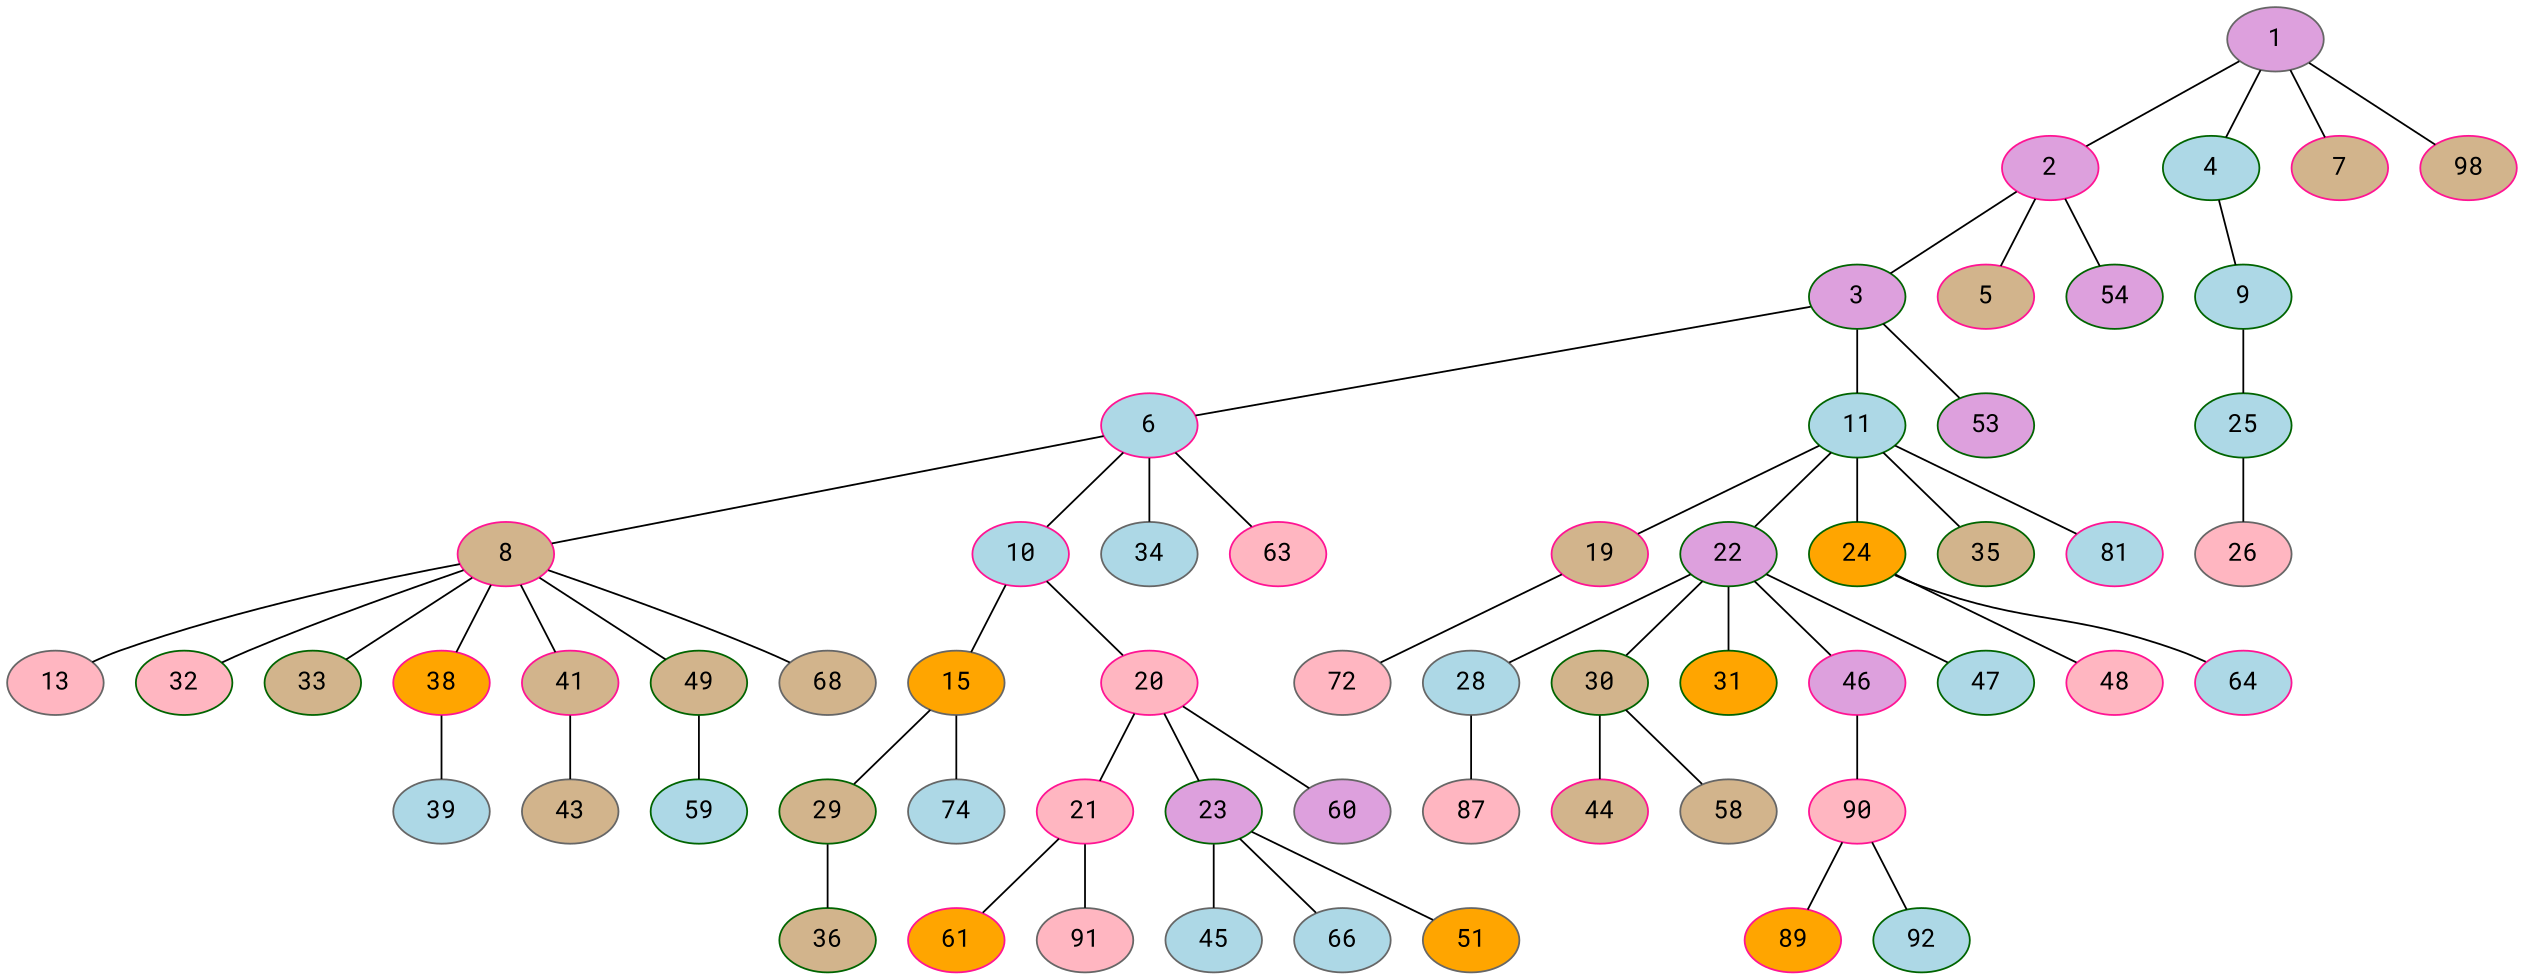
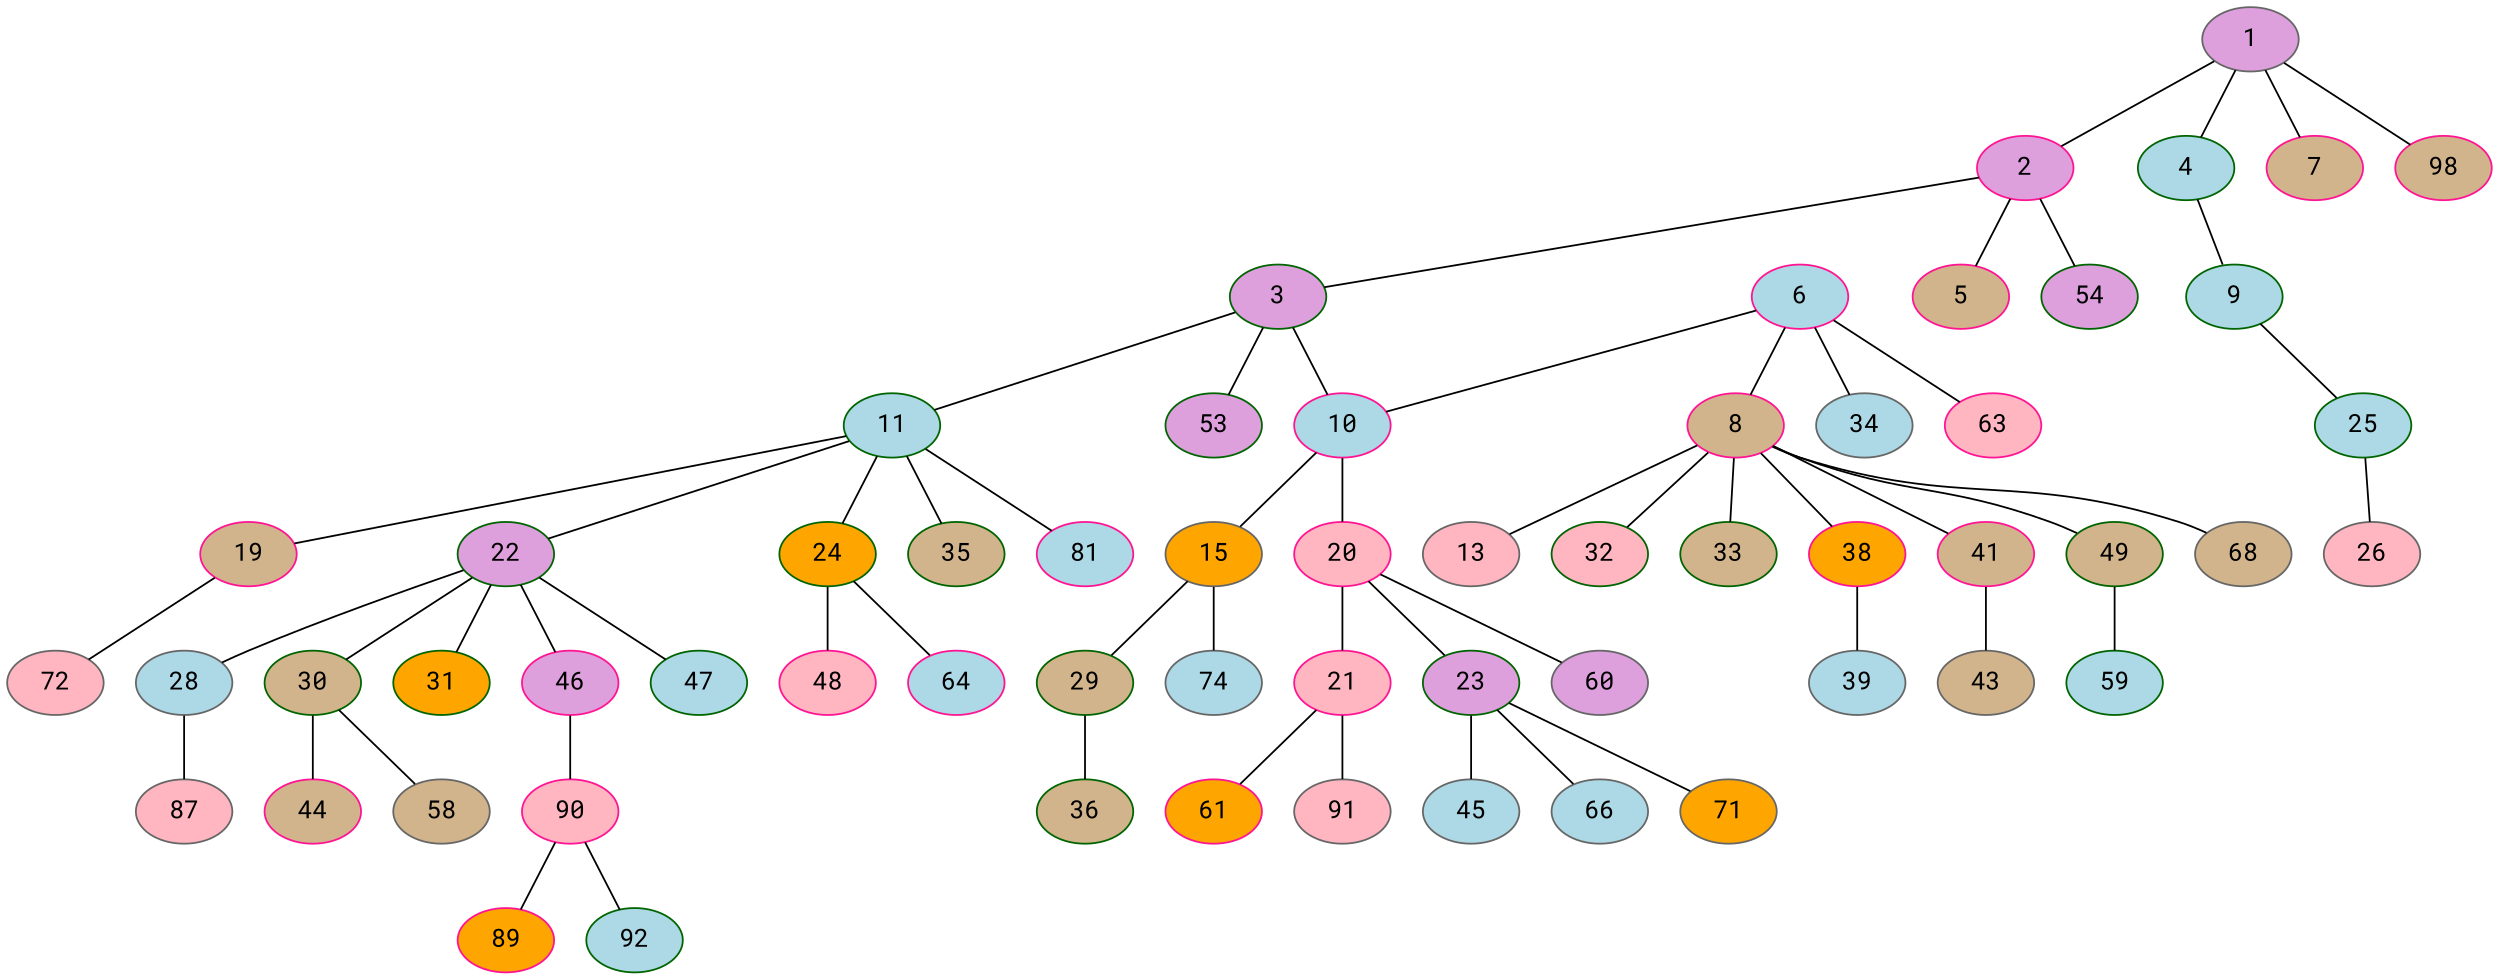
(1503, 361) -> (1310, 361)
(1471, 940) -> (1729, 812)
